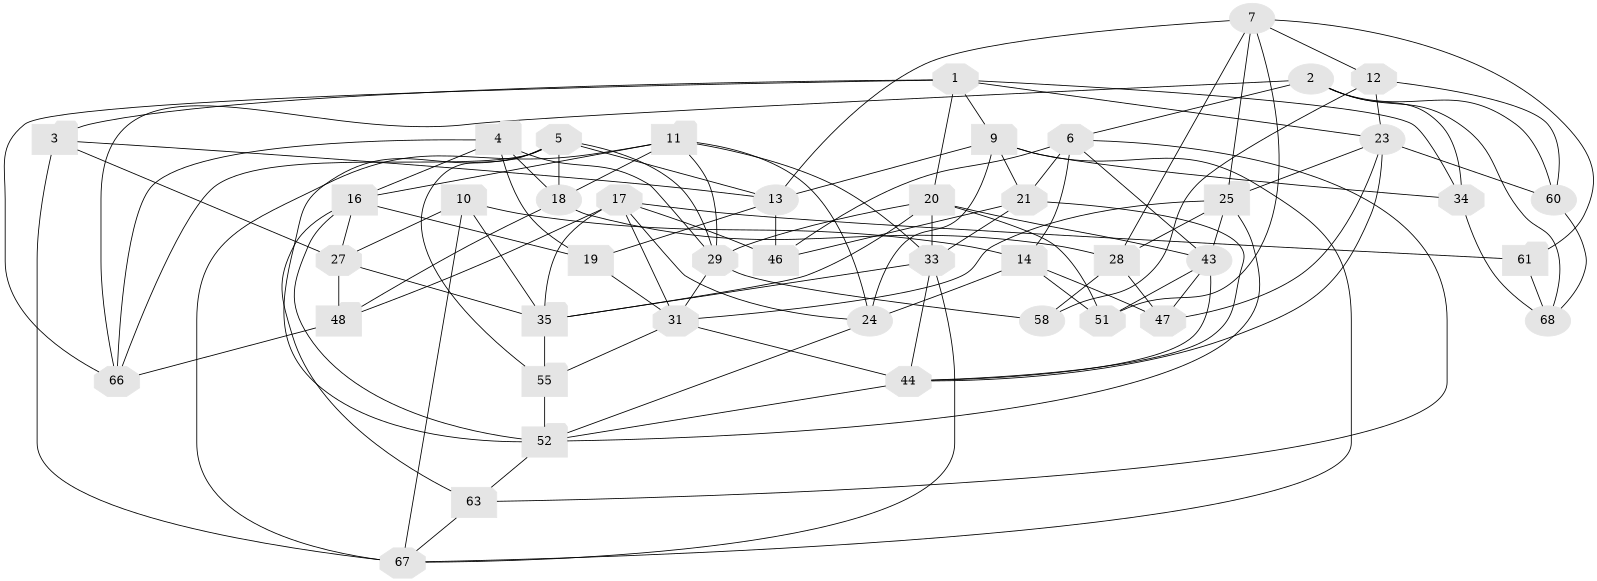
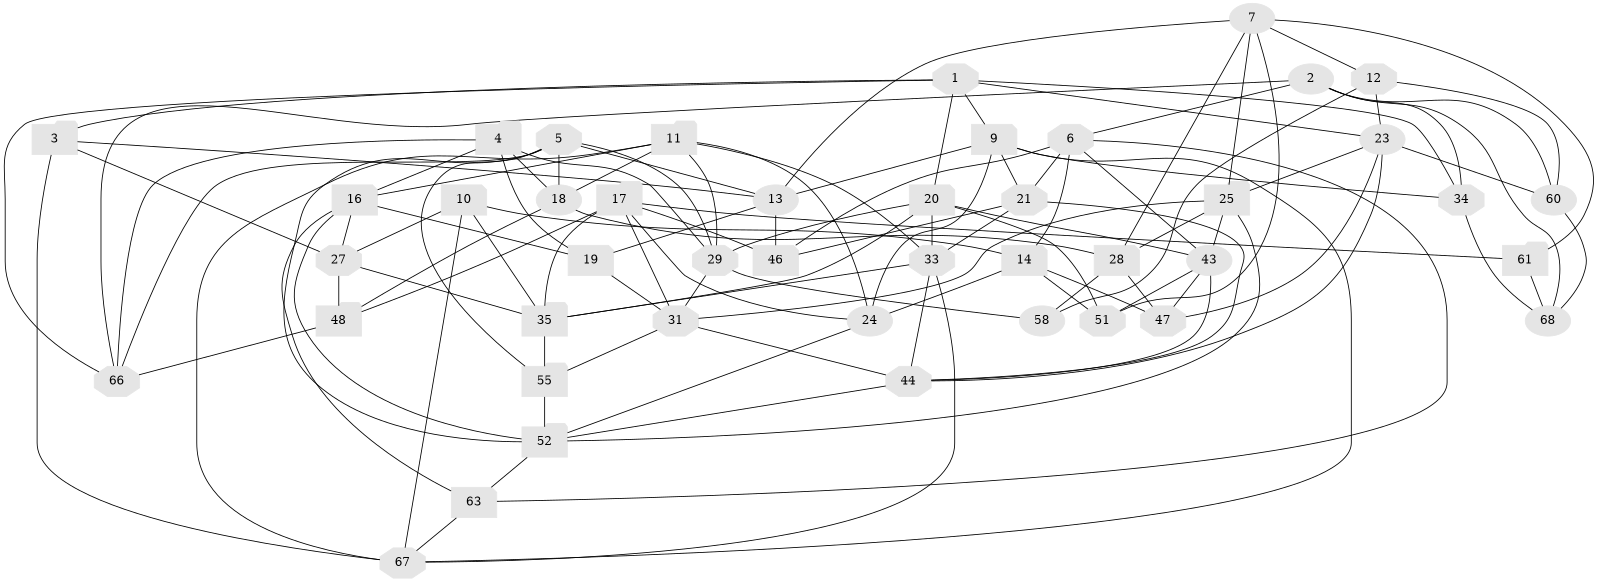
(619, 200) -> (619, 200)
